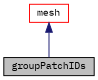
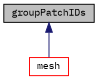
(49, 45) -> (49, 45)
